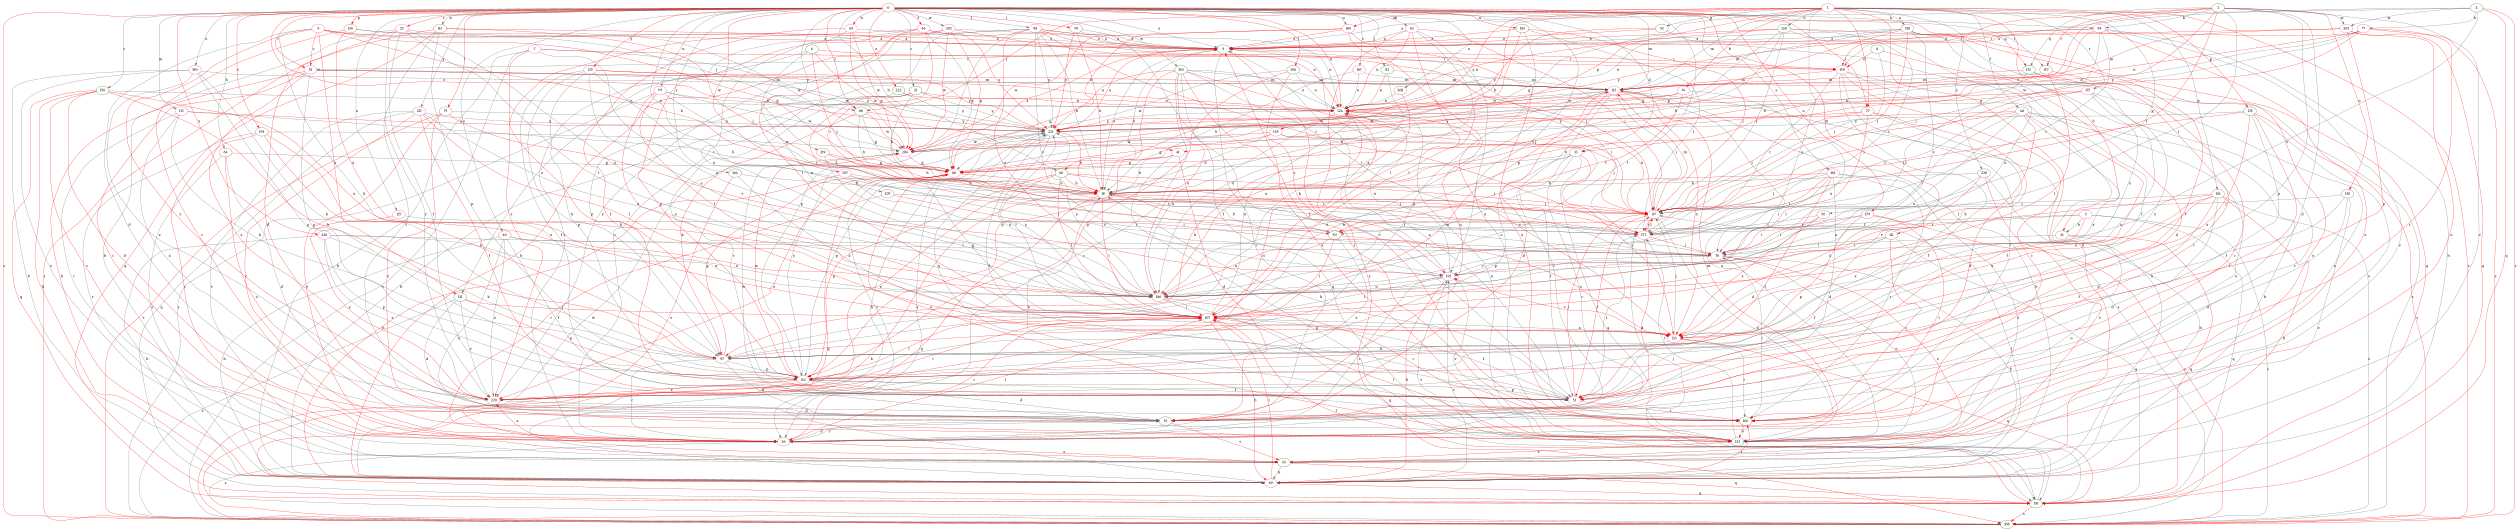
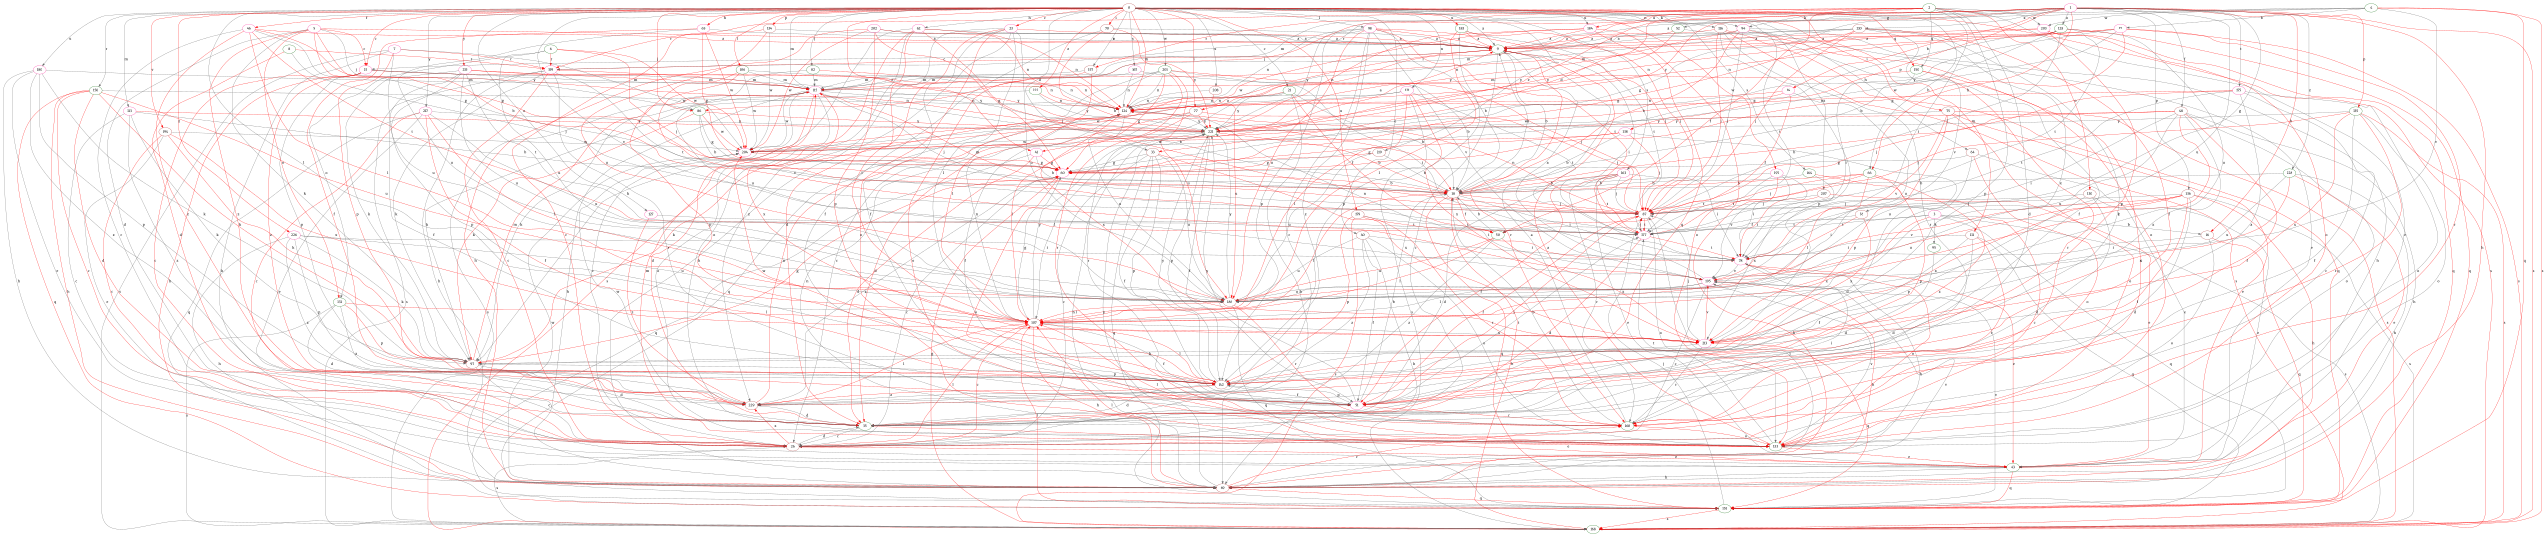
(918, 16) -> none
(920, 176) -> (1415, 172)
(996, 231) -> (1763, 327)
none -> (1934, 248)
(749, 304) -> (894, 271)
(1323, 352) -> (1542, 407)
(1903, 360) -> (1927, 306)
none -> (1064, 408)
